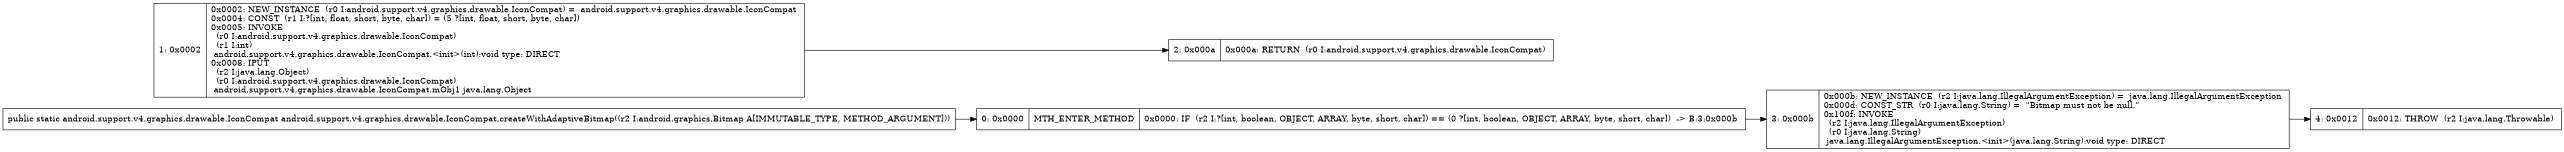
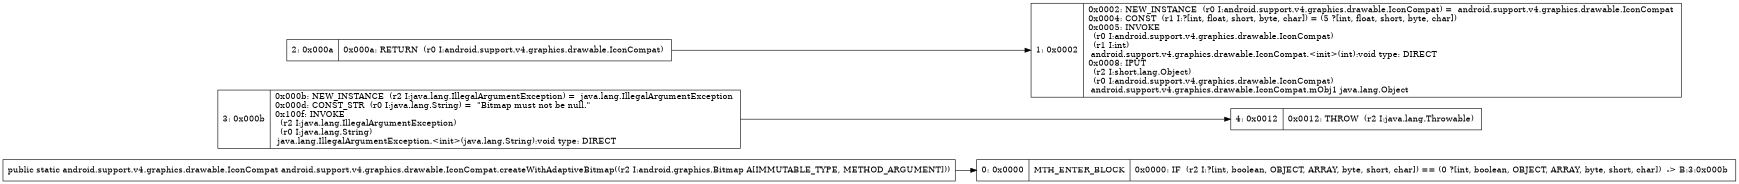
(983, 50) -> (848, 50)
(260, 72) -> (1140, 72)
(1084, 119) -> (1080, 170)
(1753, 119) -> none
